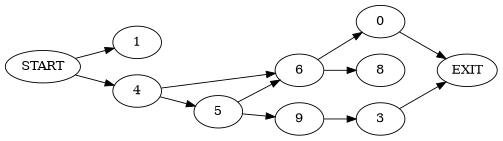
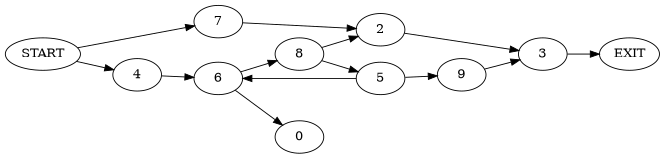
none -> (381, 30)
(137, 42) -> (218, 22)
(419, 43) -> none
(173, 100) -> (336, 65)
